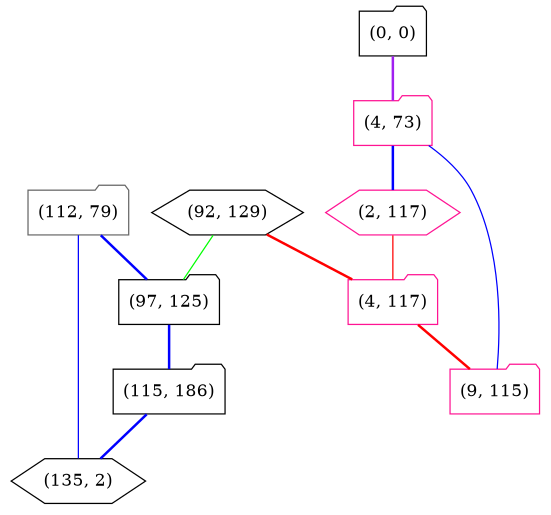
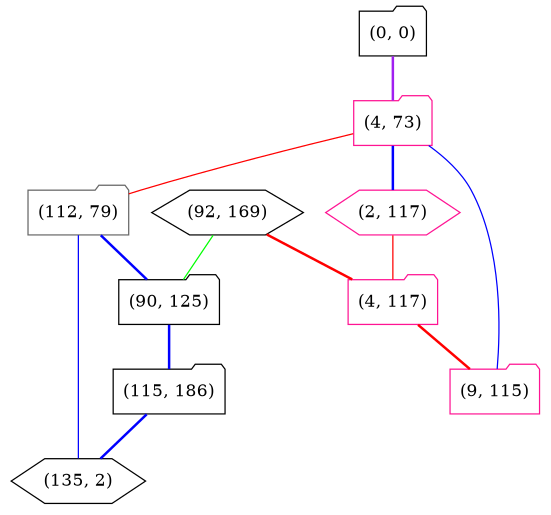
none -> (241, 162)
(228, 213) -> (228, 213)
(169, 302) -> (169, 302)
